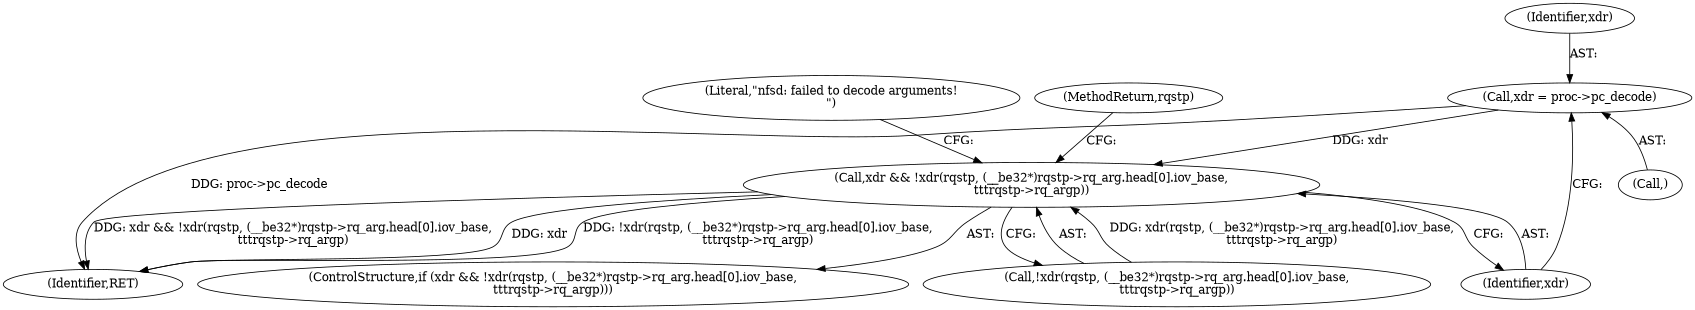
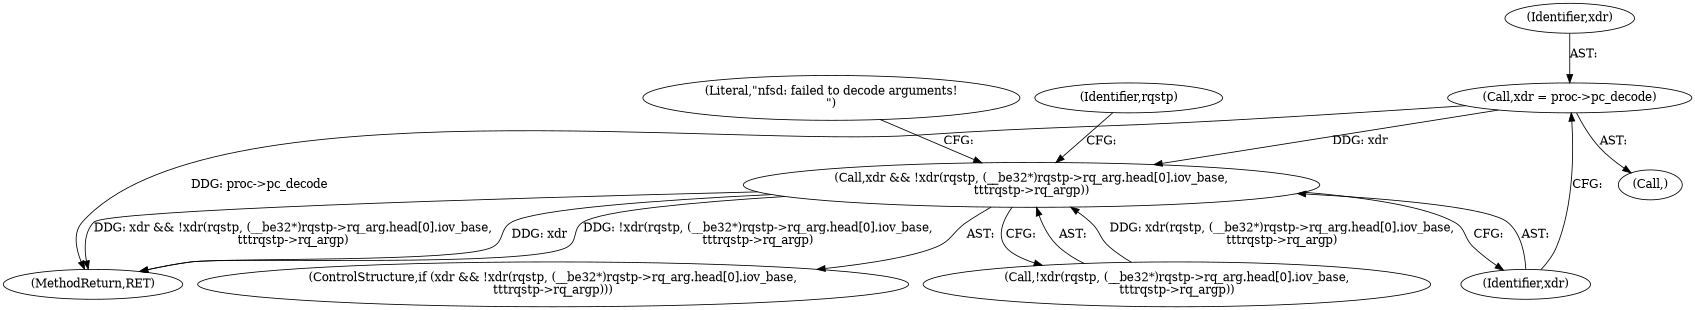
(1129, 98) -> (1129, 98)
(1634, 139) -> (1596, 144)
(93, 284) -> (93, 284)
